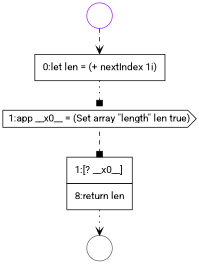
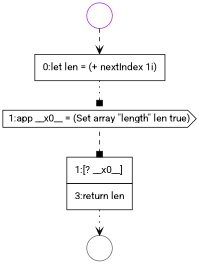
(100, 196) -> (100, 196)
